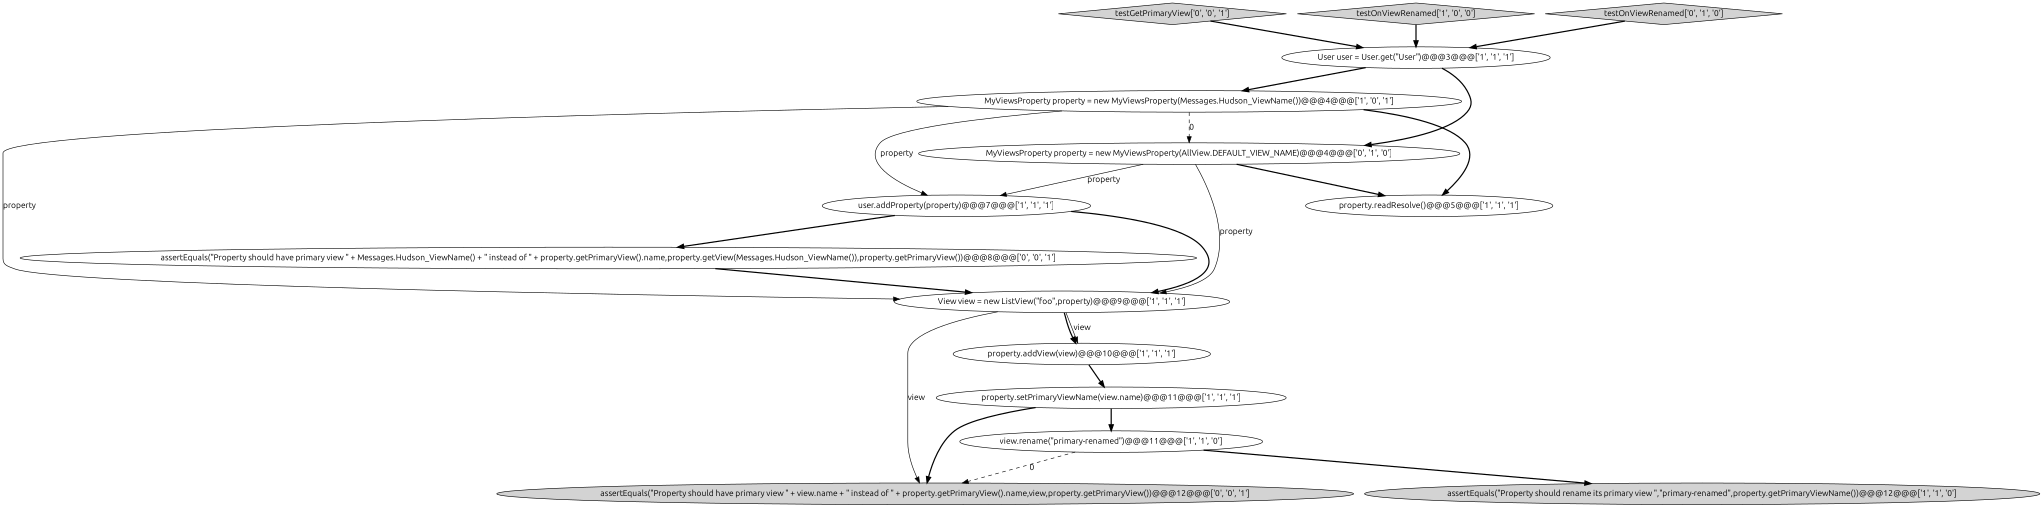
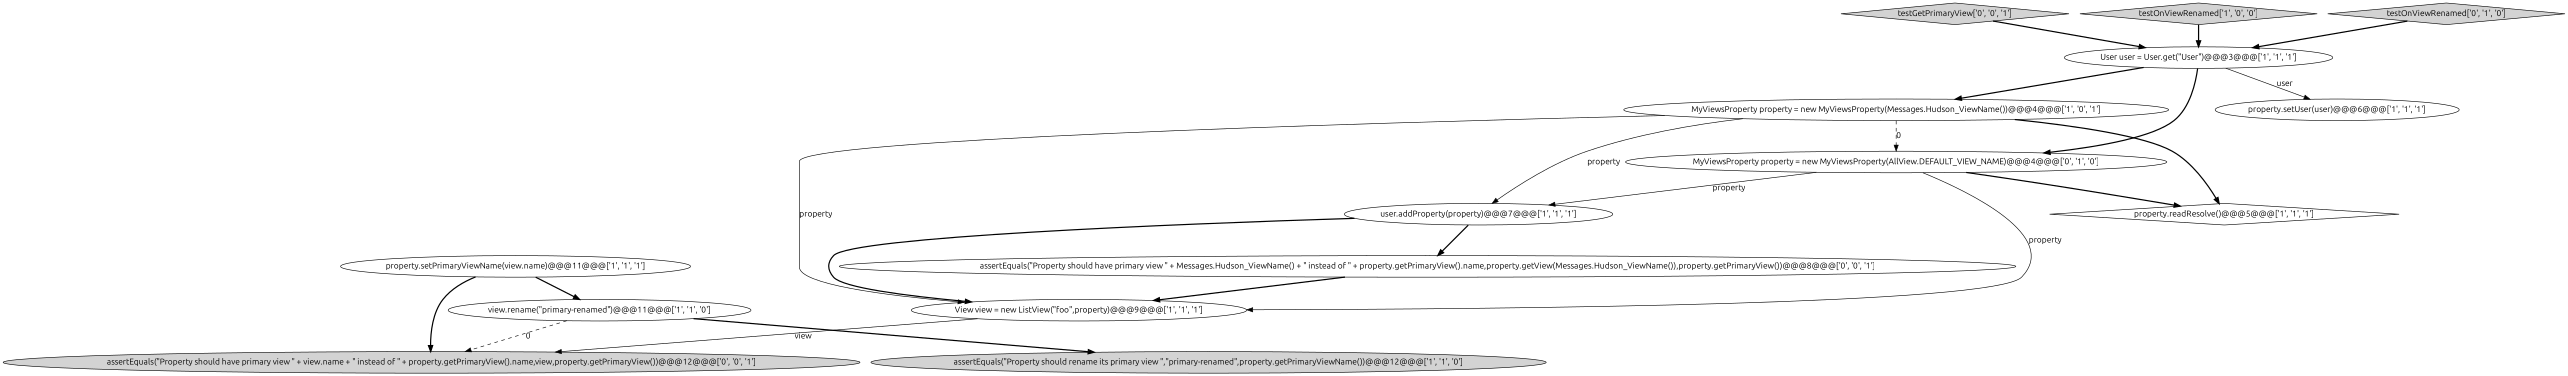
none -> (2337, 110)
(1429, 206) -> (2224, 214)
(1082, 354) -> none
